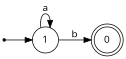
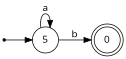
(45, 40) -> (45, 40)
